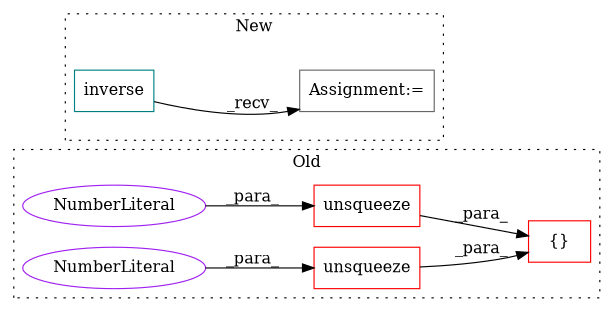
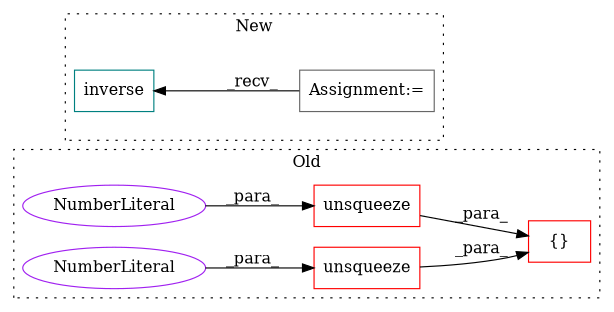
(220, 113) -> (233, 91)
